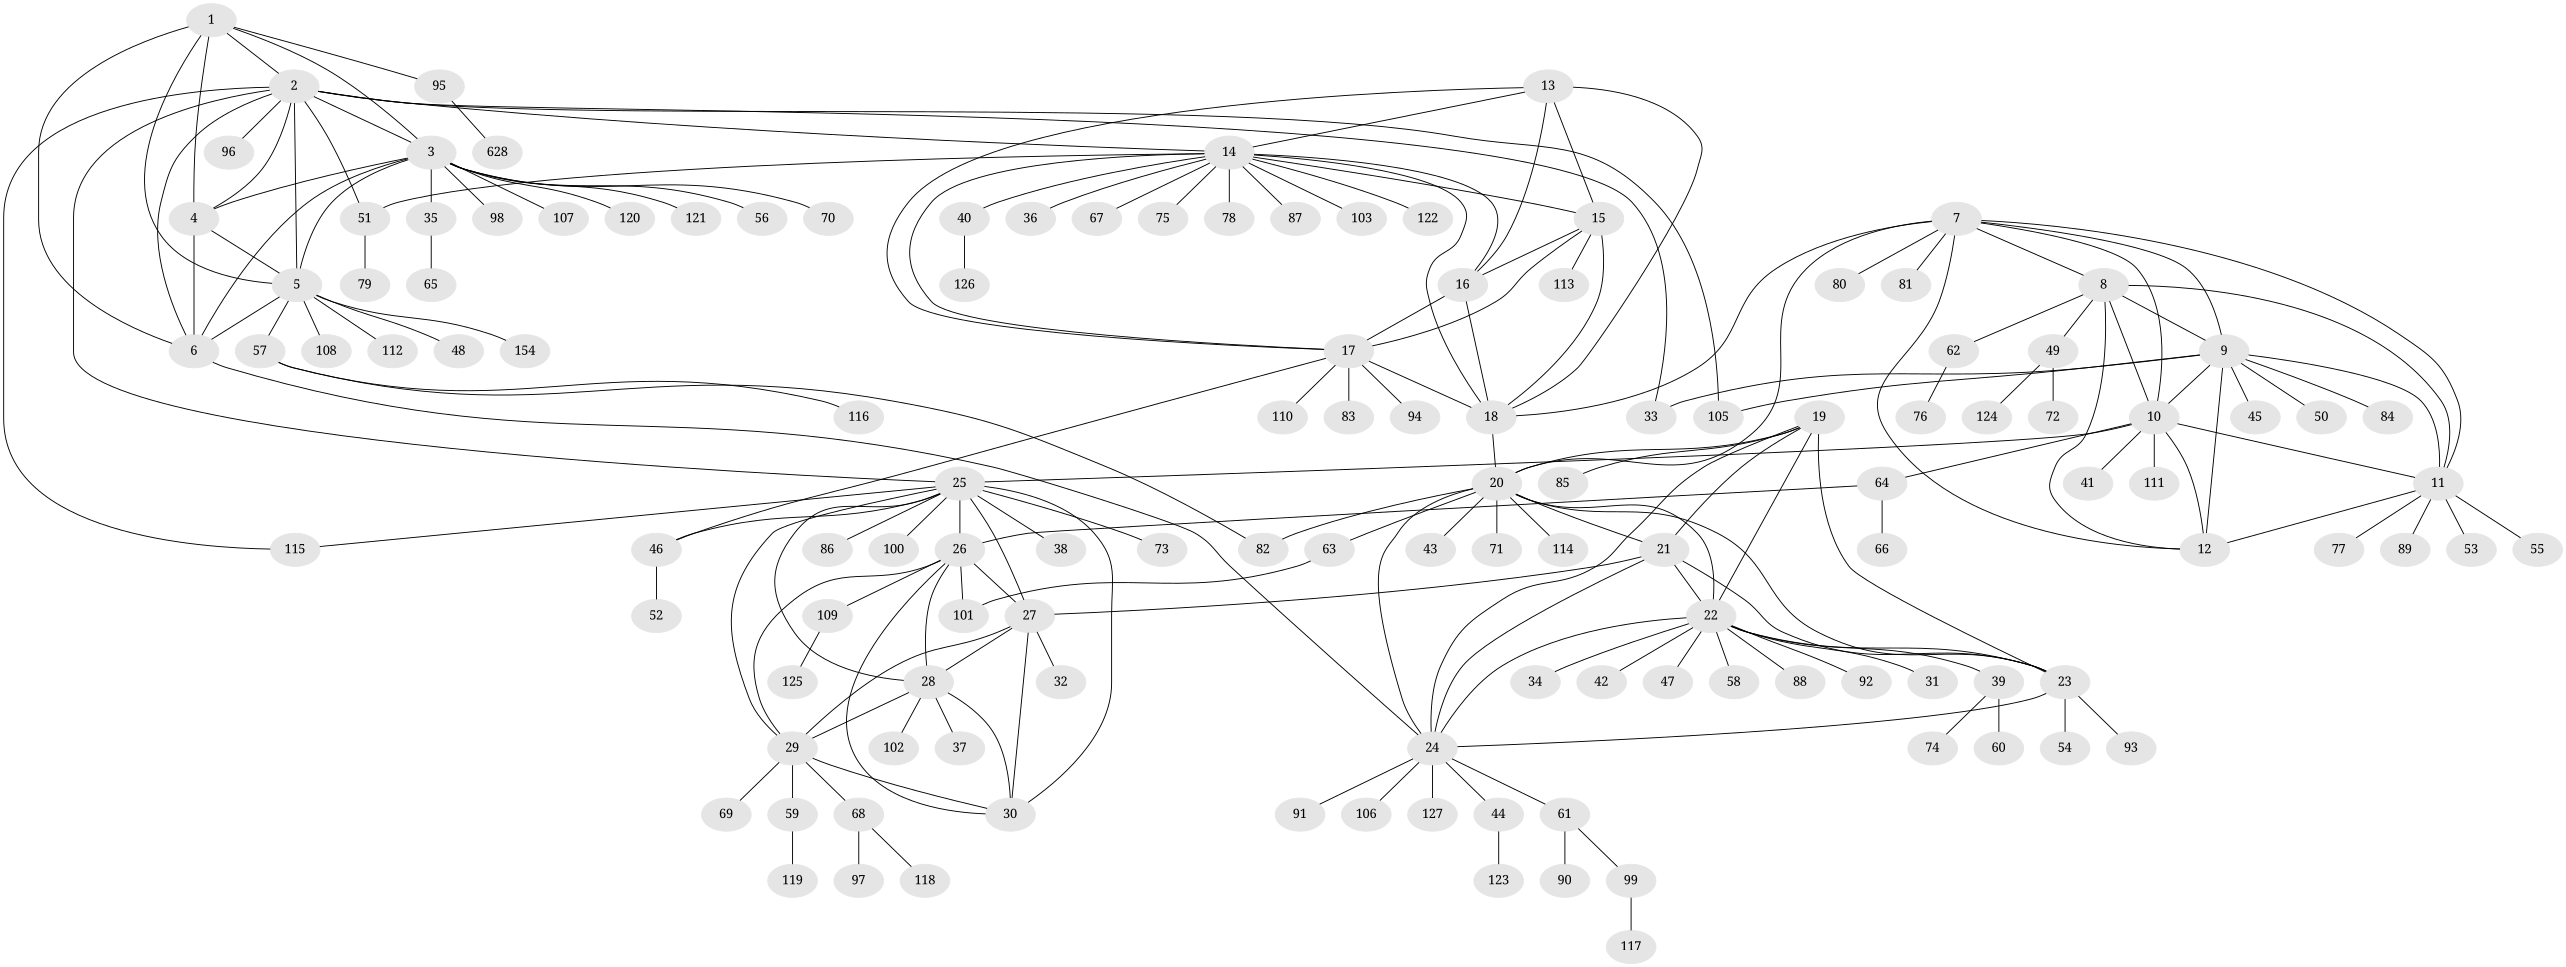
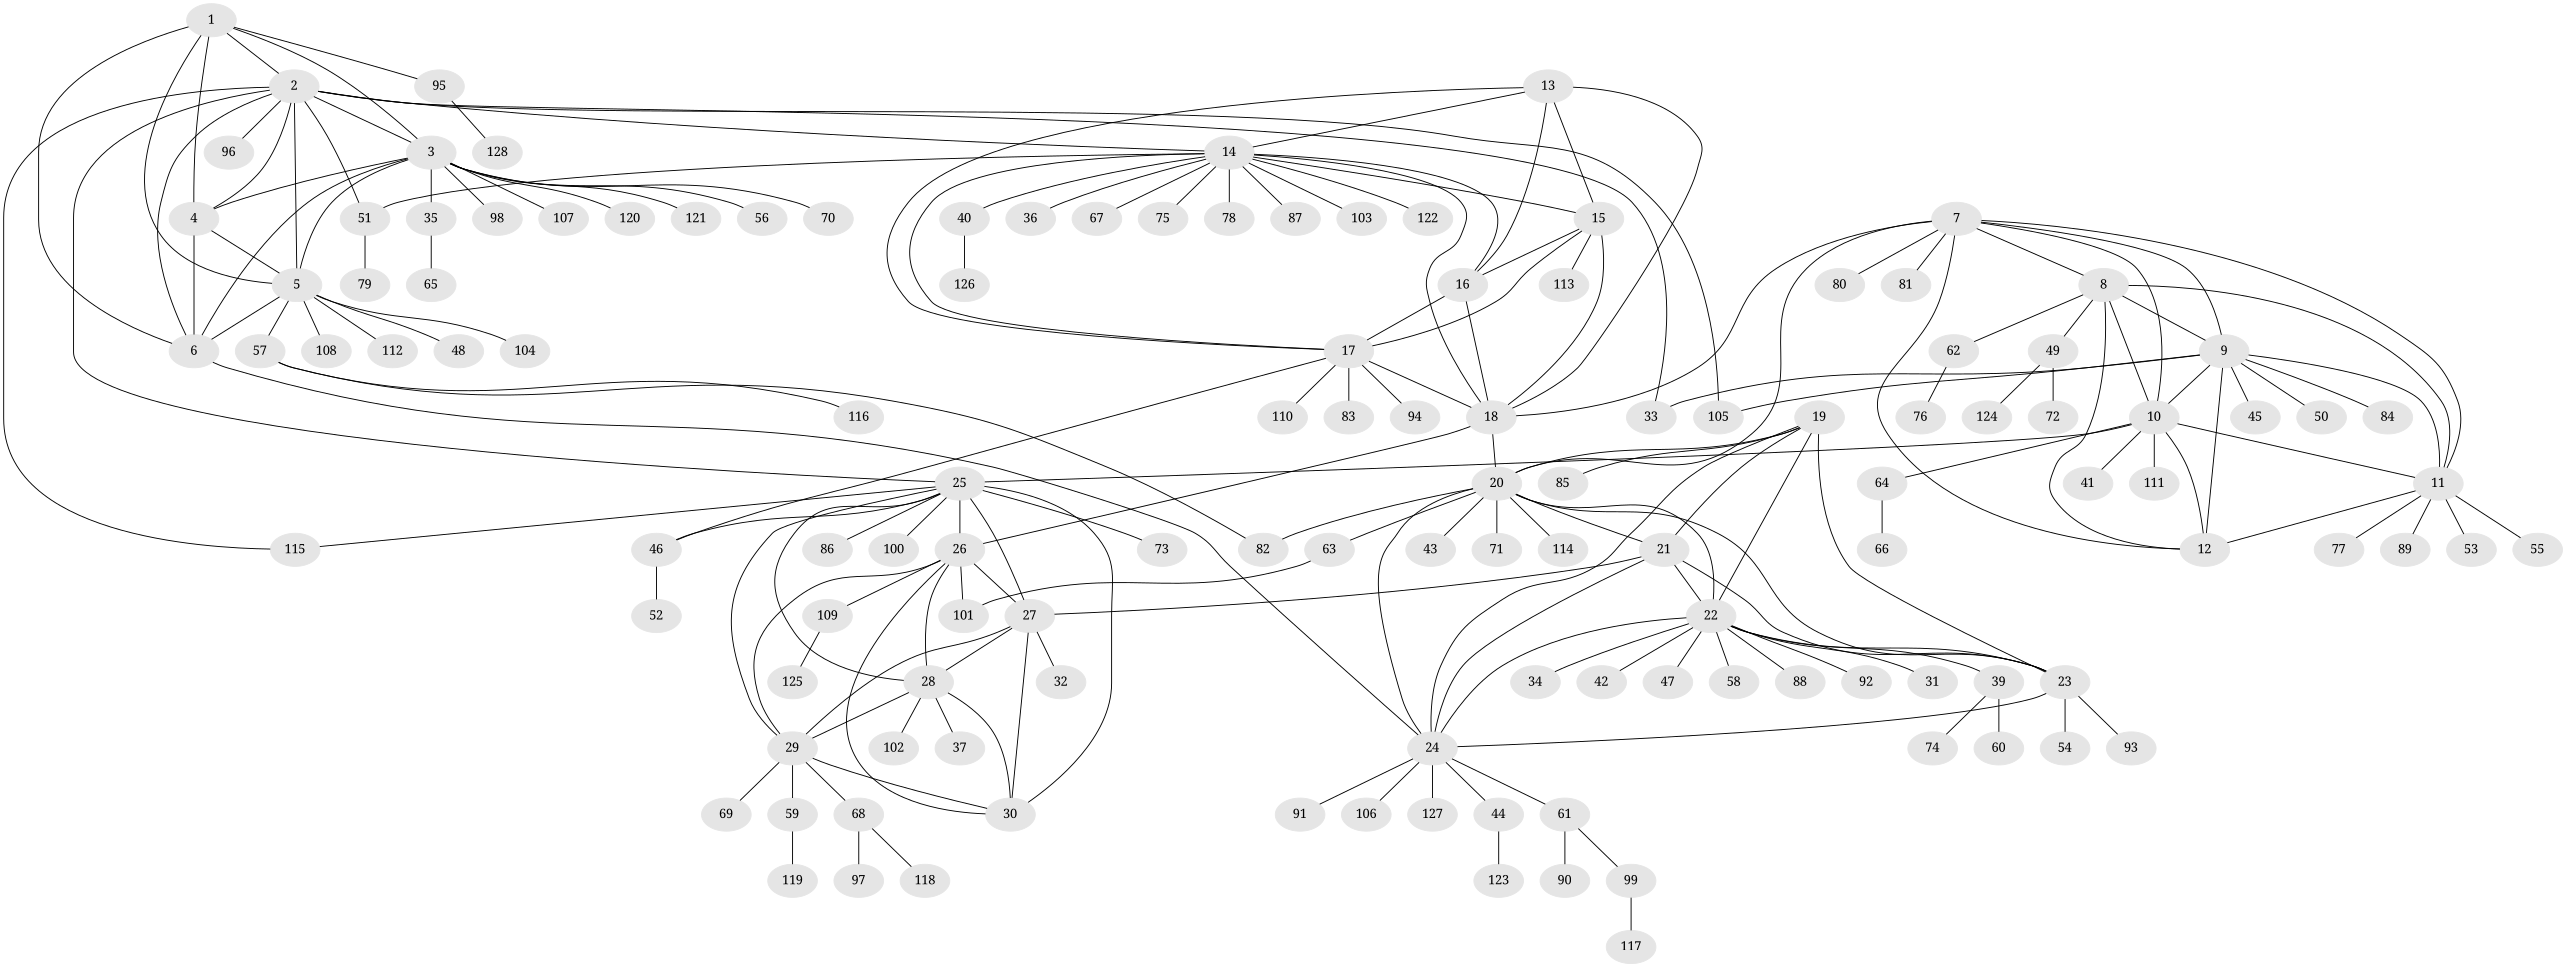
(497, 153) -> (497, 153)
(525, 351) -> (525, 351)
(1397, 511) -> (1227, 487)
(1061, 550) -> none
